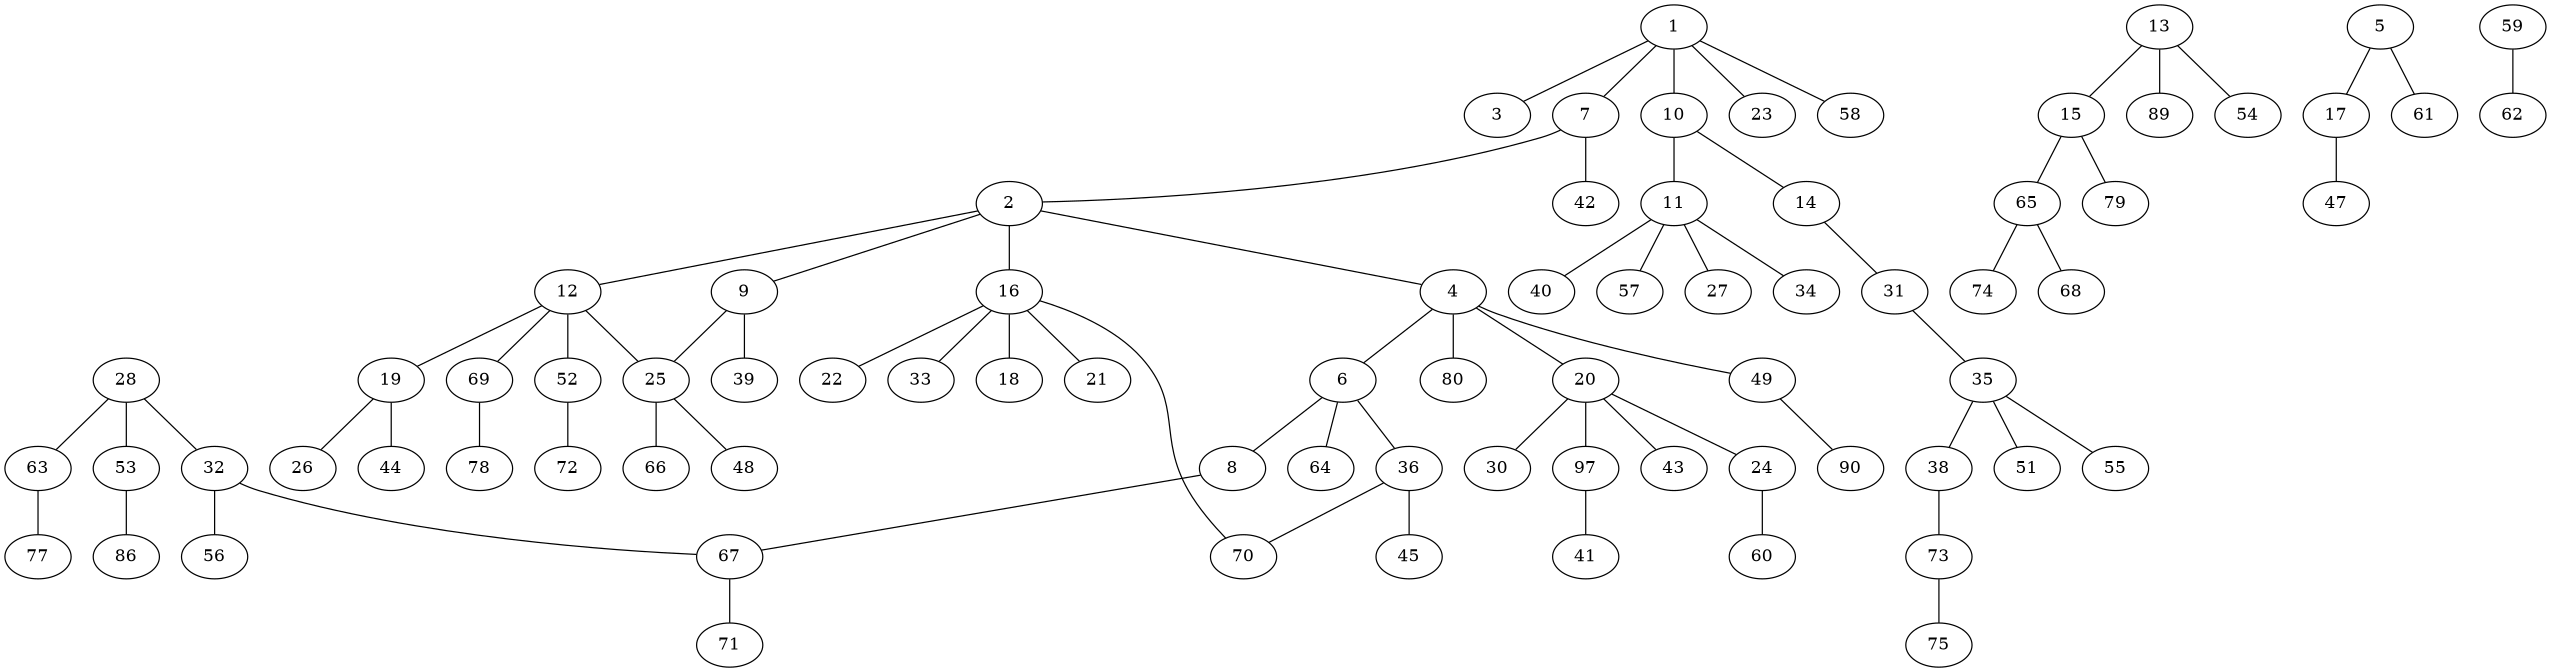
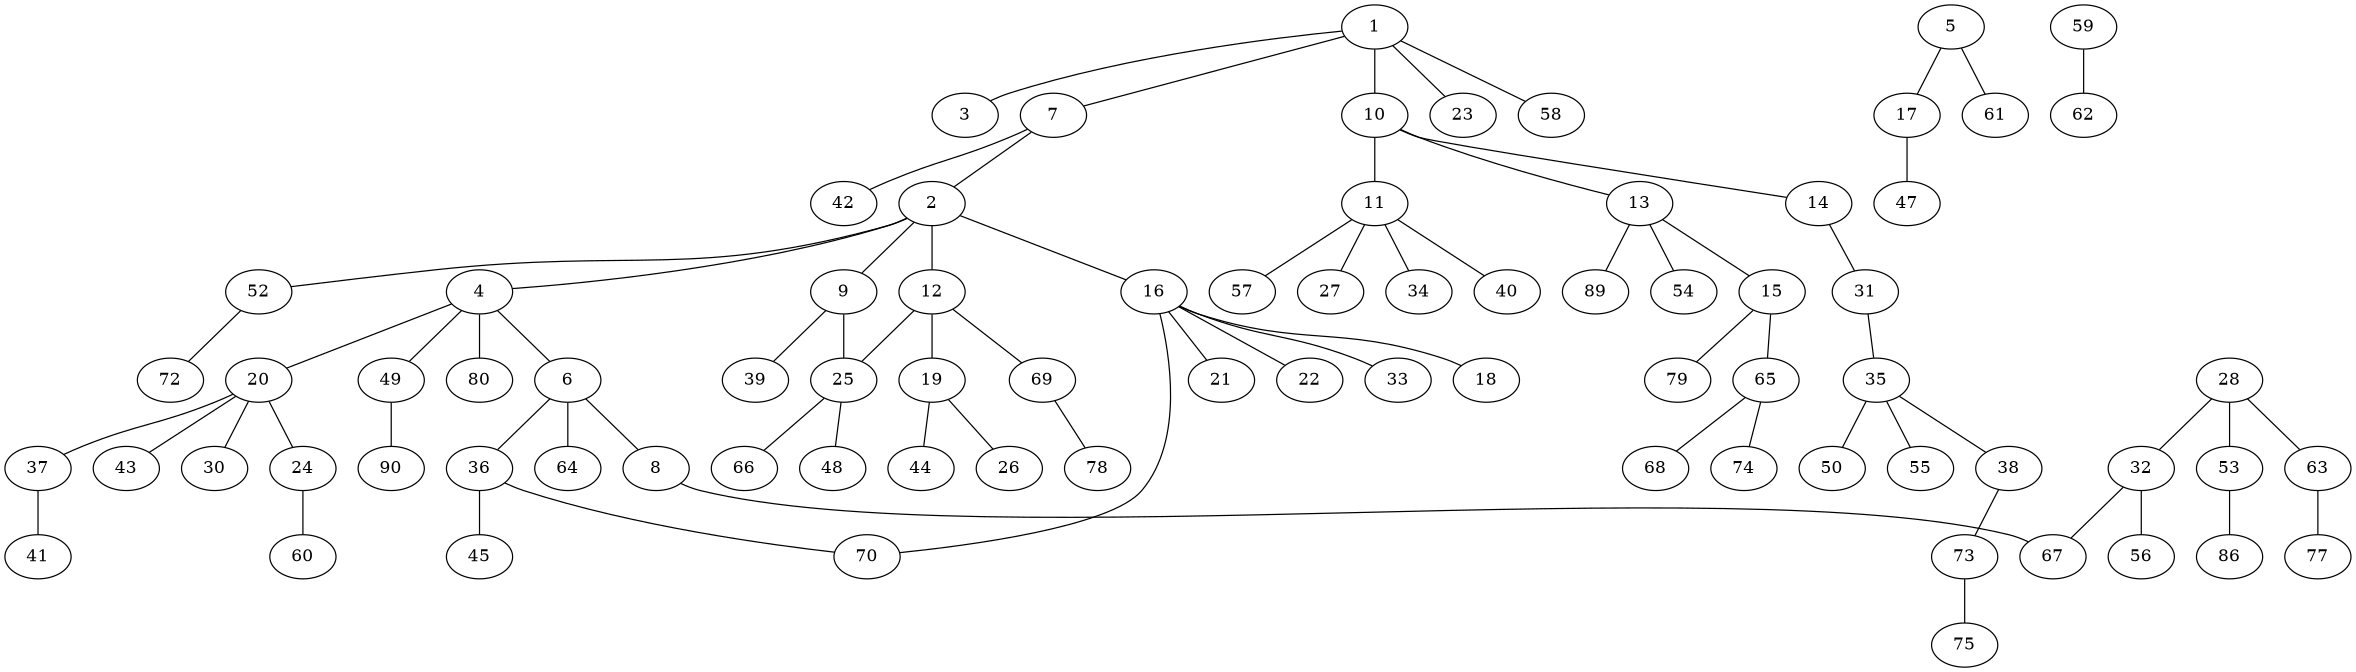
none -> (1504, 166)
(568, 336) -> (601, 261)
(1586, 468) -> (38, 468)
(2027, 468) -> (1832, 468)
(730, 645) -> none
